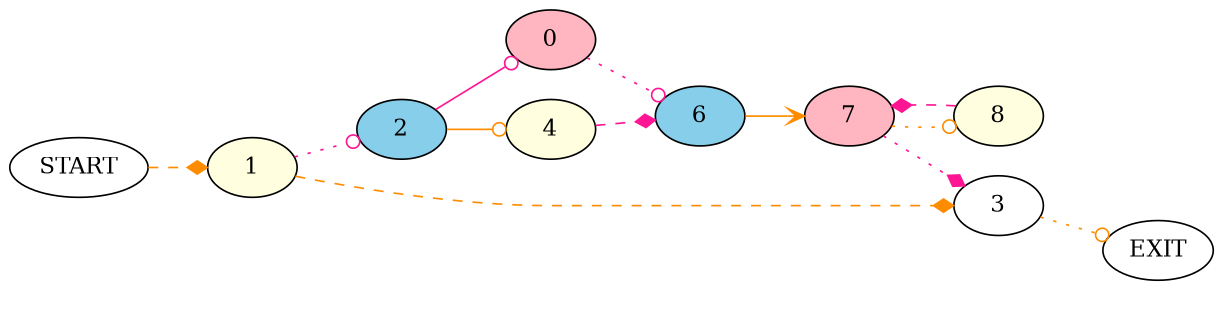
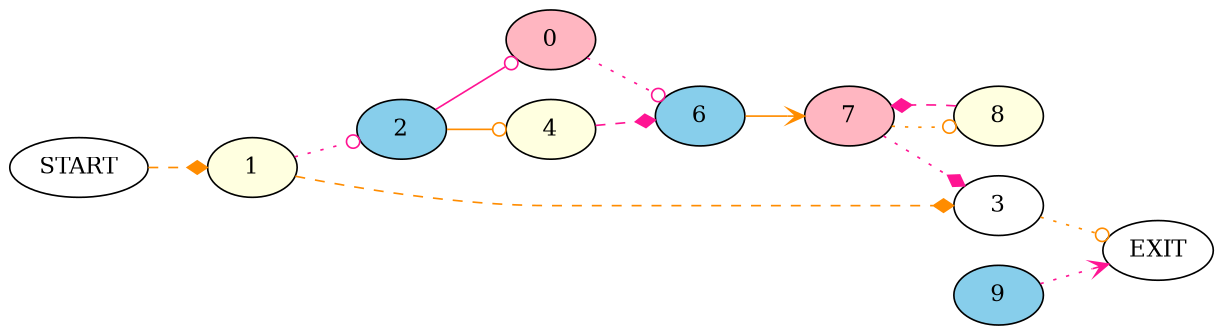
none -> (999, 295)
